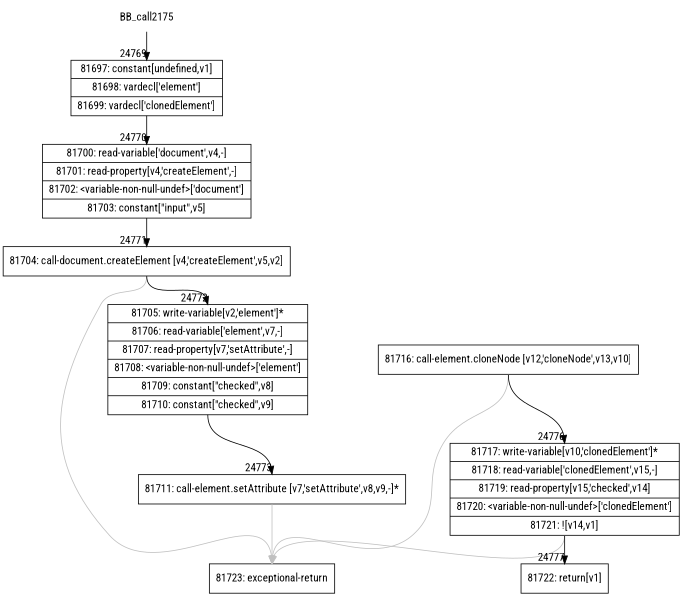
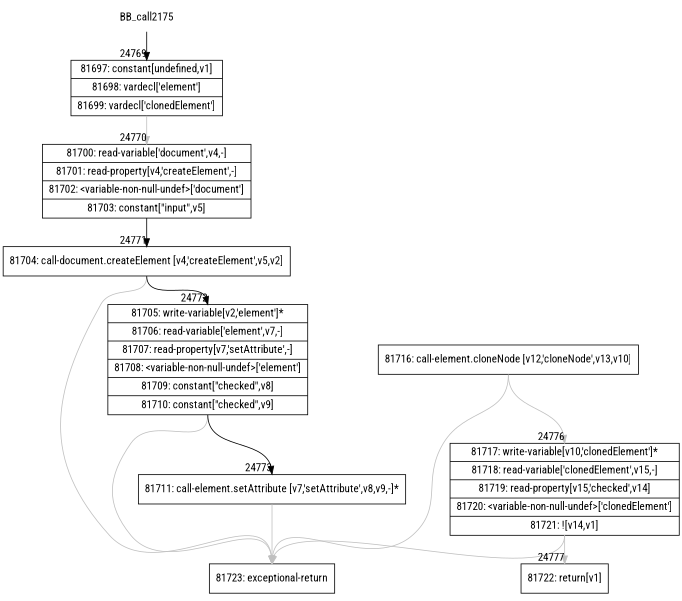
(147, 126) -> (147, 126)
(533, 407) -> (533, 407)
none -> (121, 520)
(565, 546) -> (565, 546)
